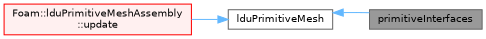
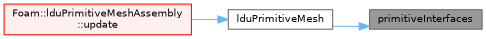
(356, 13) -> (346, 26)
